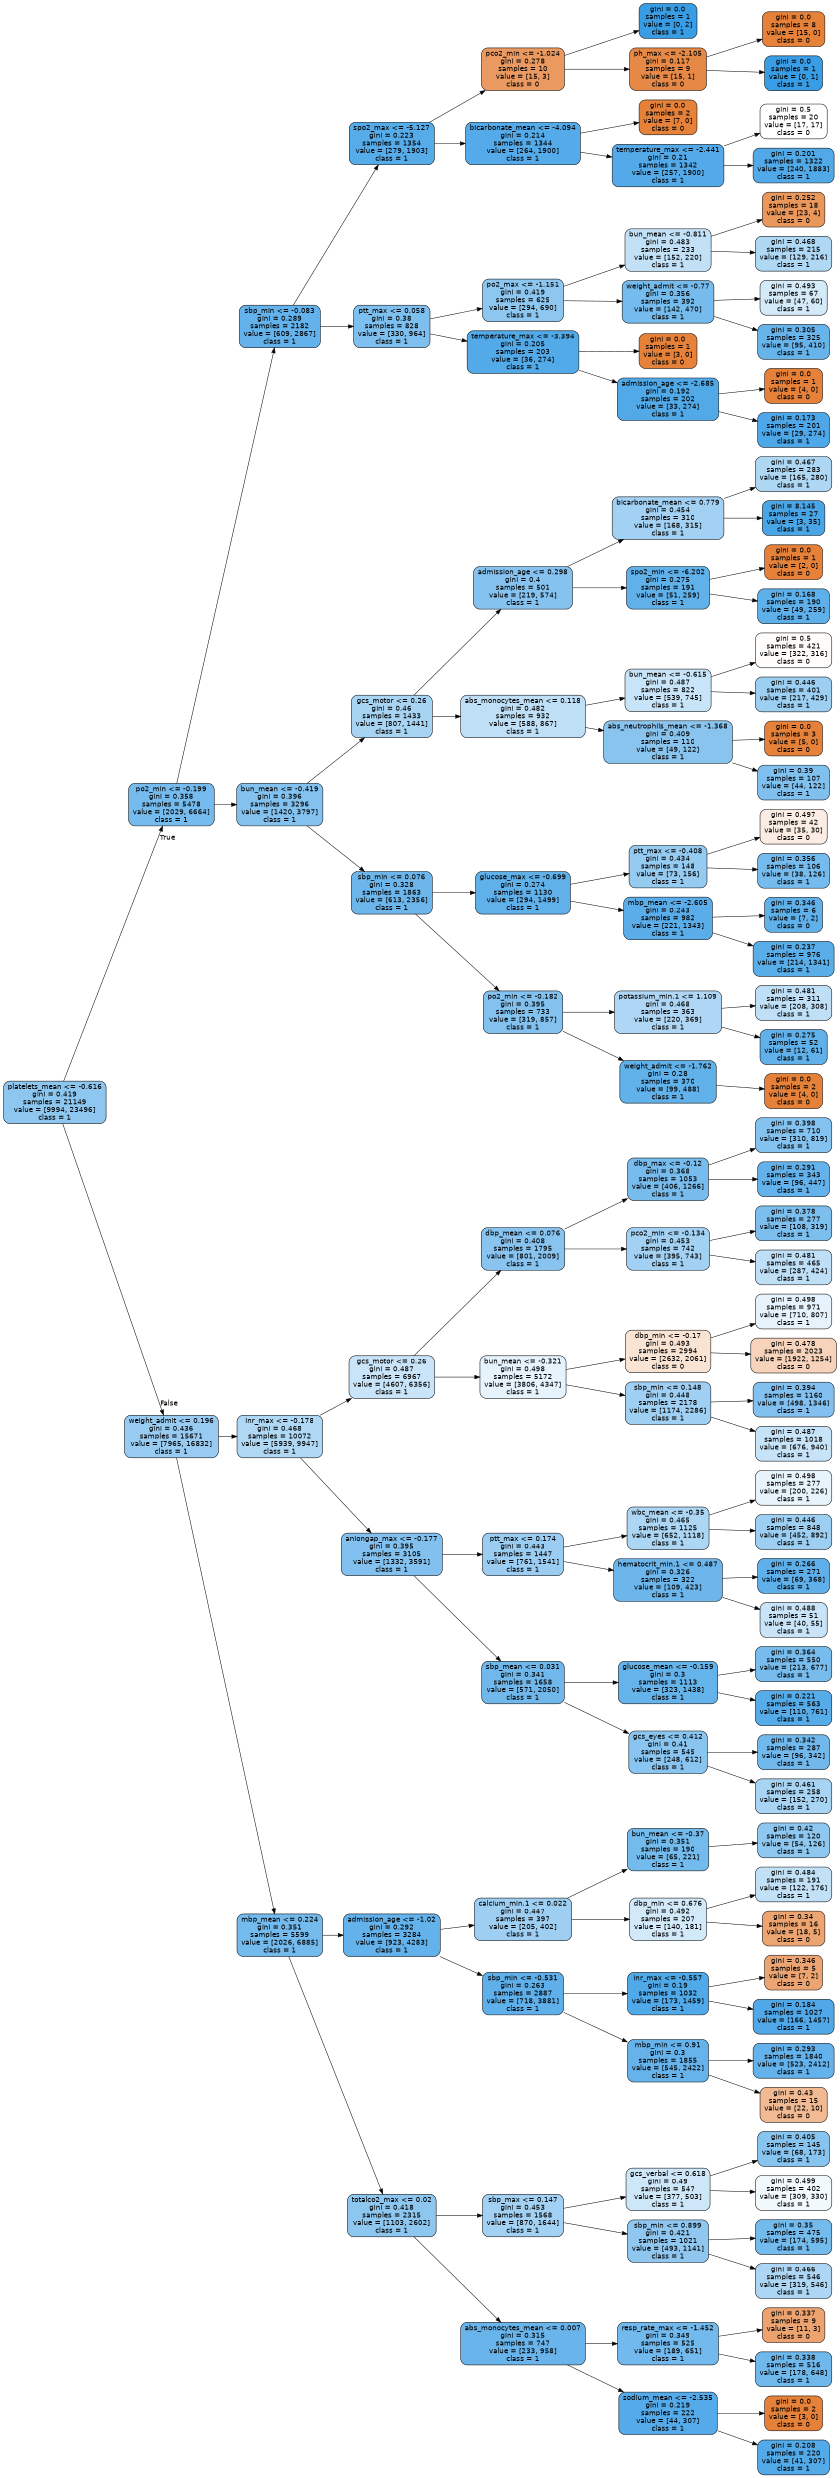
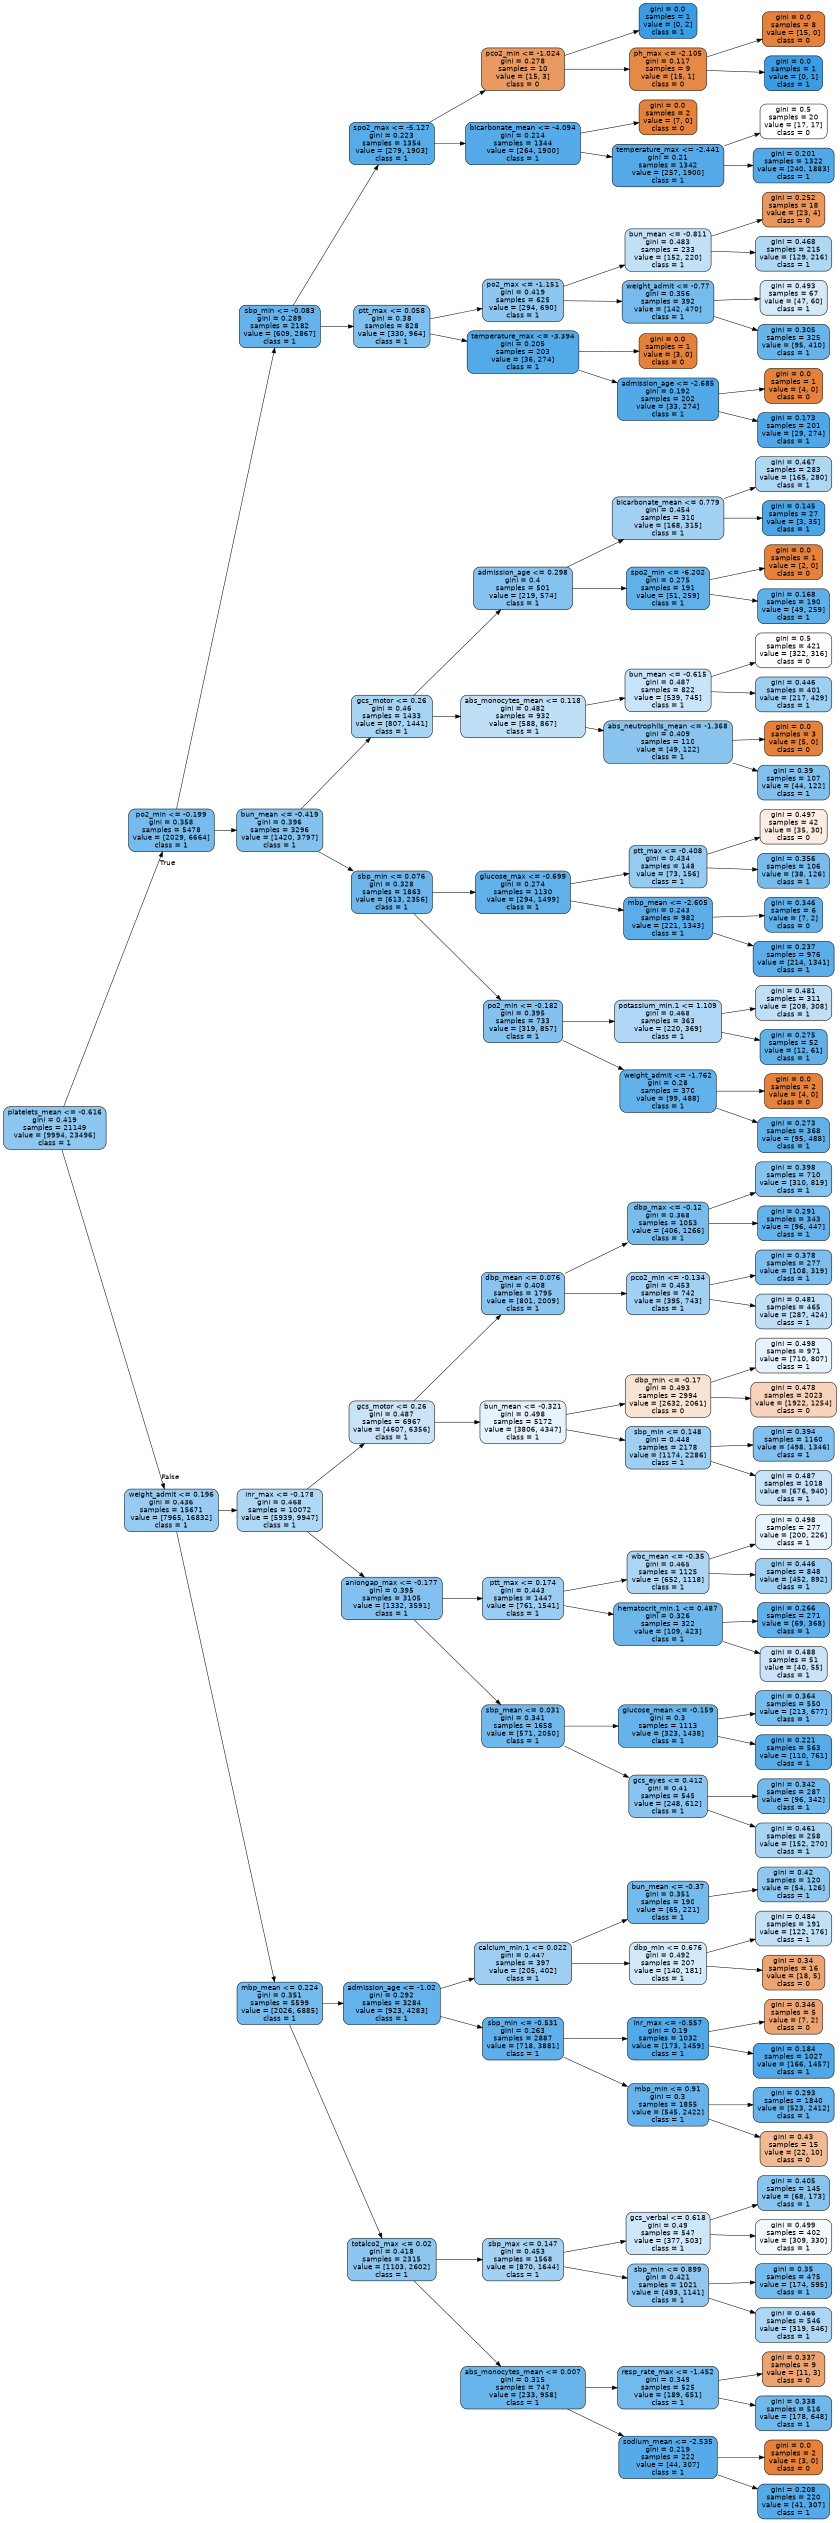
(794, 518) -> (794, 518)
none -> (794, 1135)
